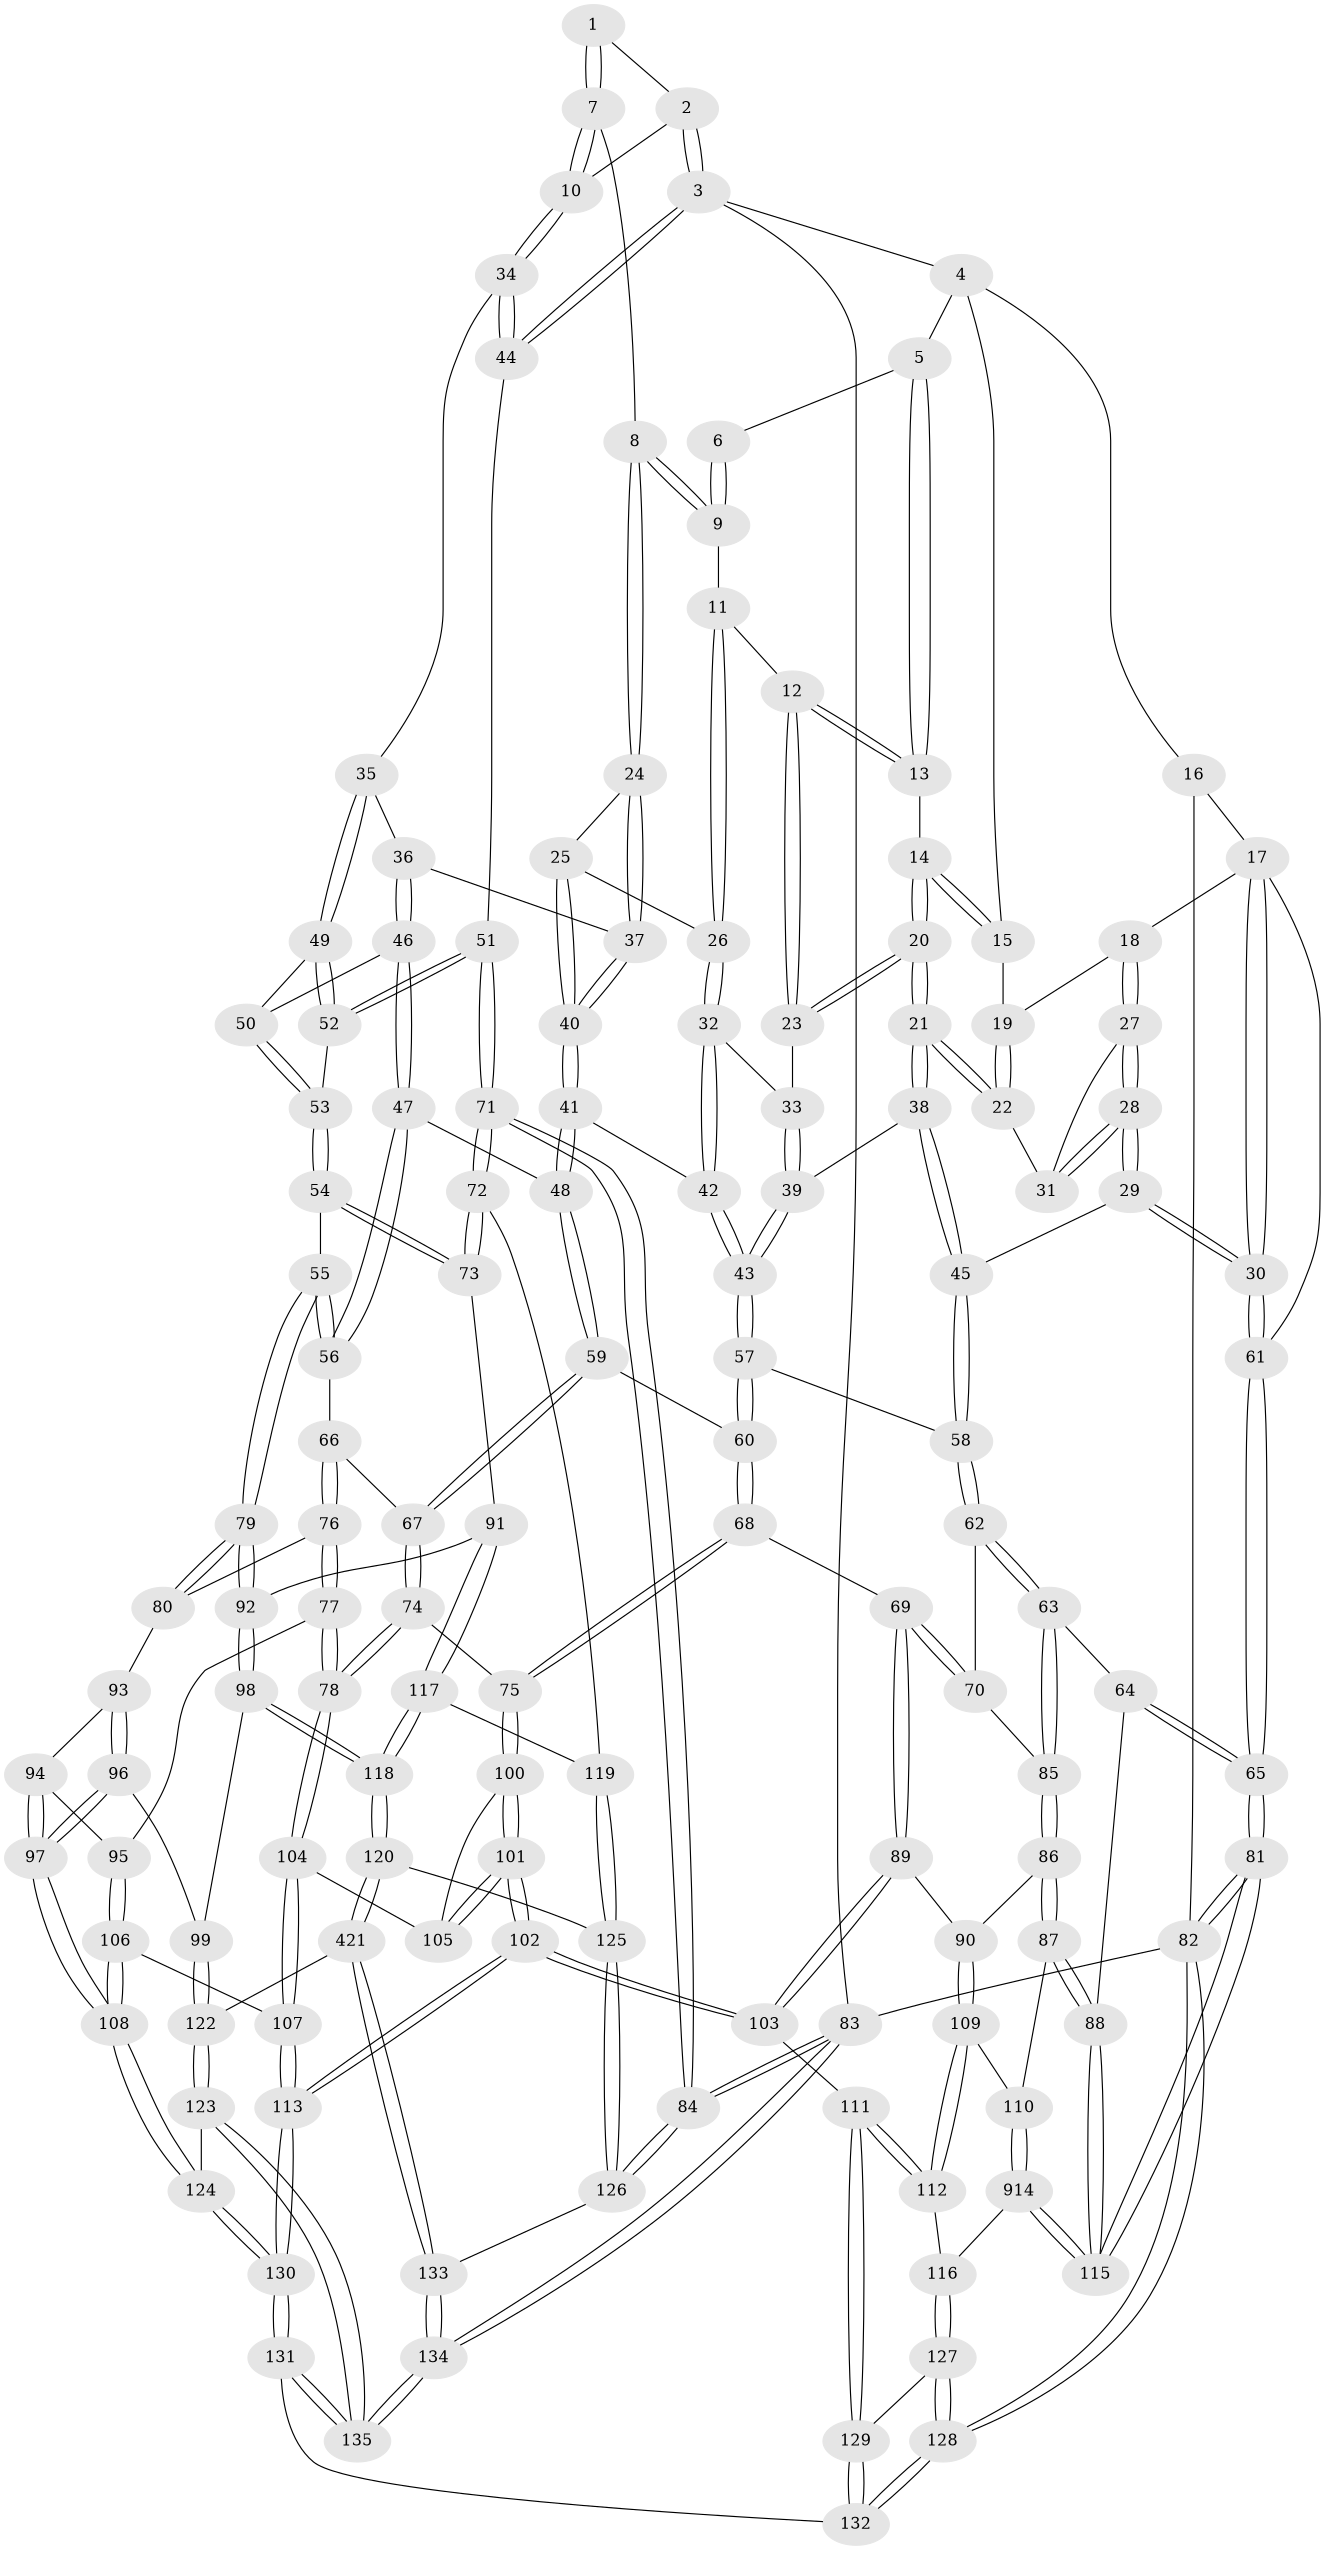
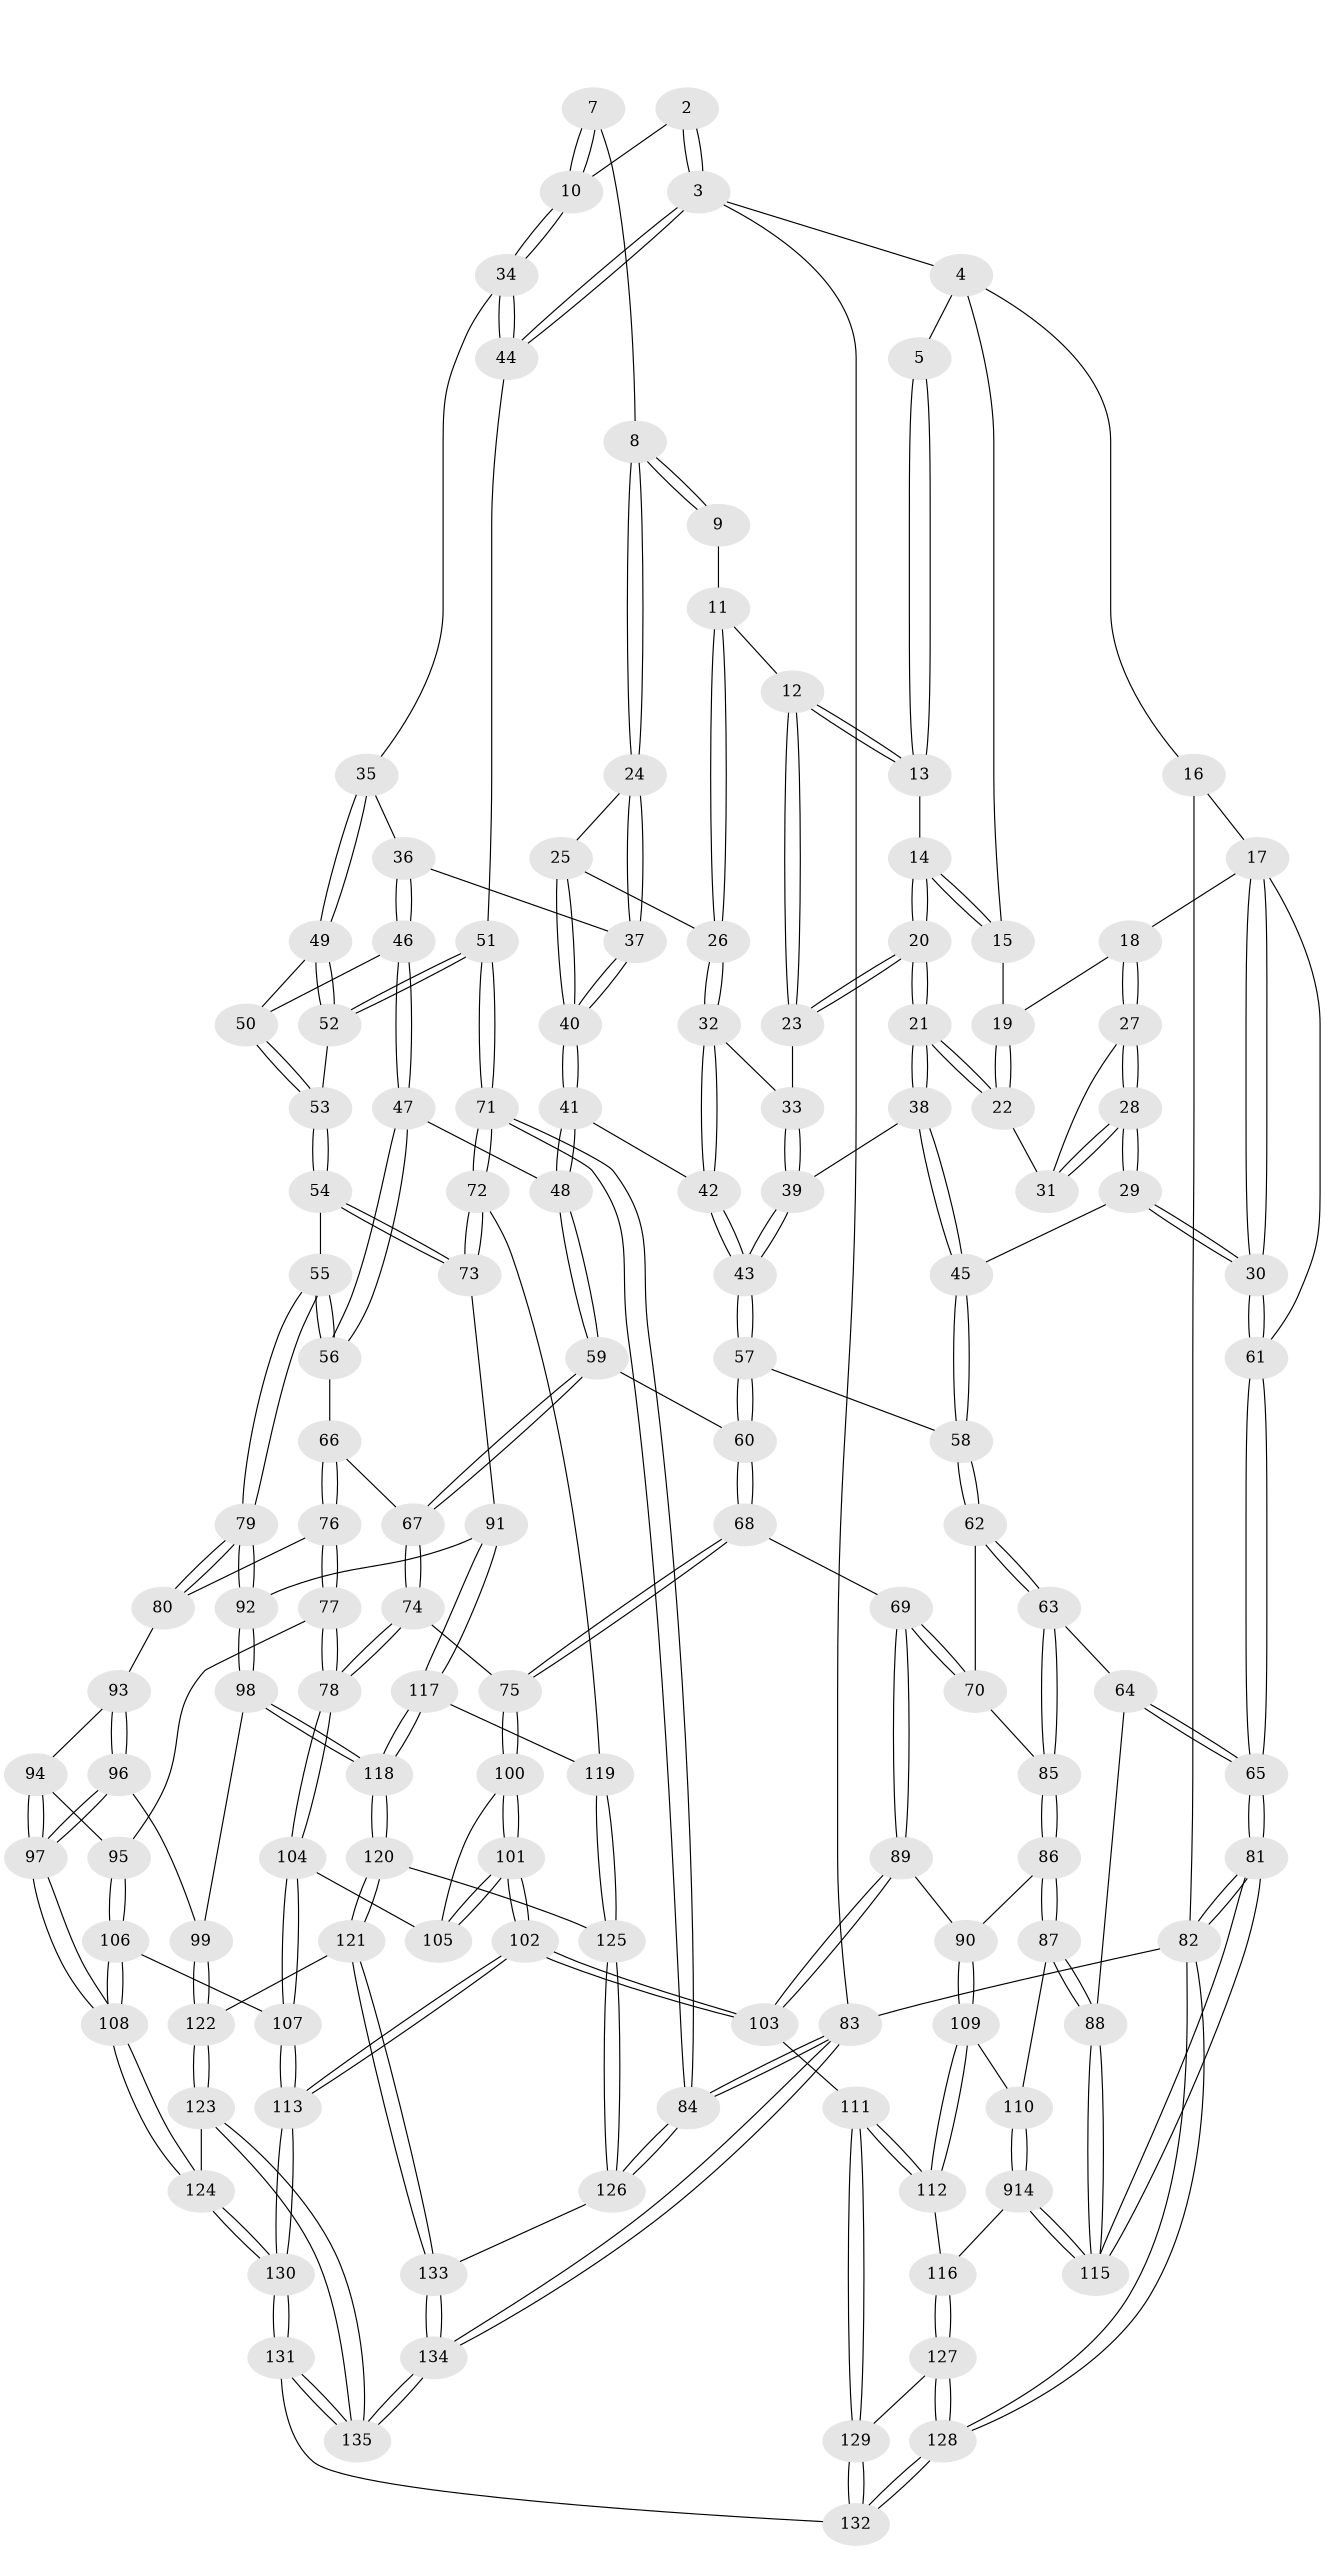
(594, 25) -> none
(718, 442) -> none
(352, 1941) -> (352, 1941)
